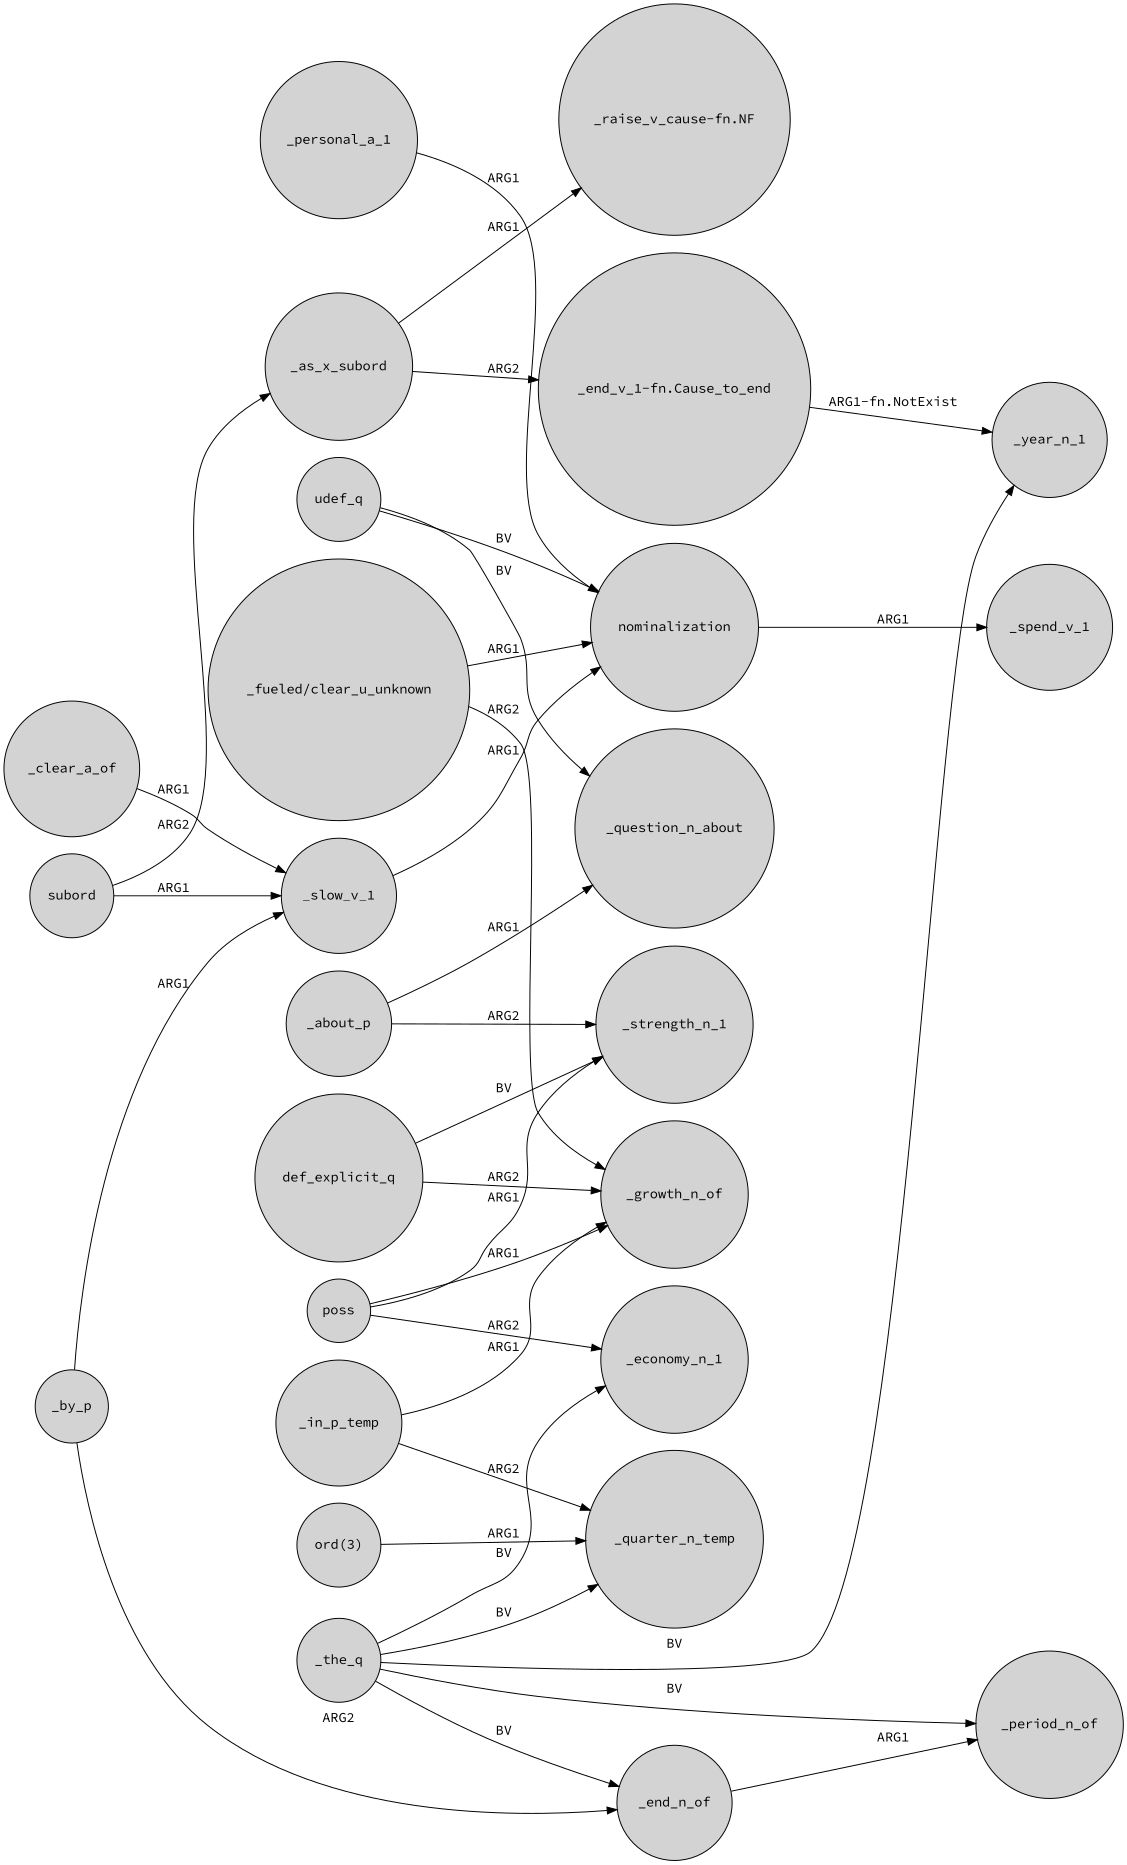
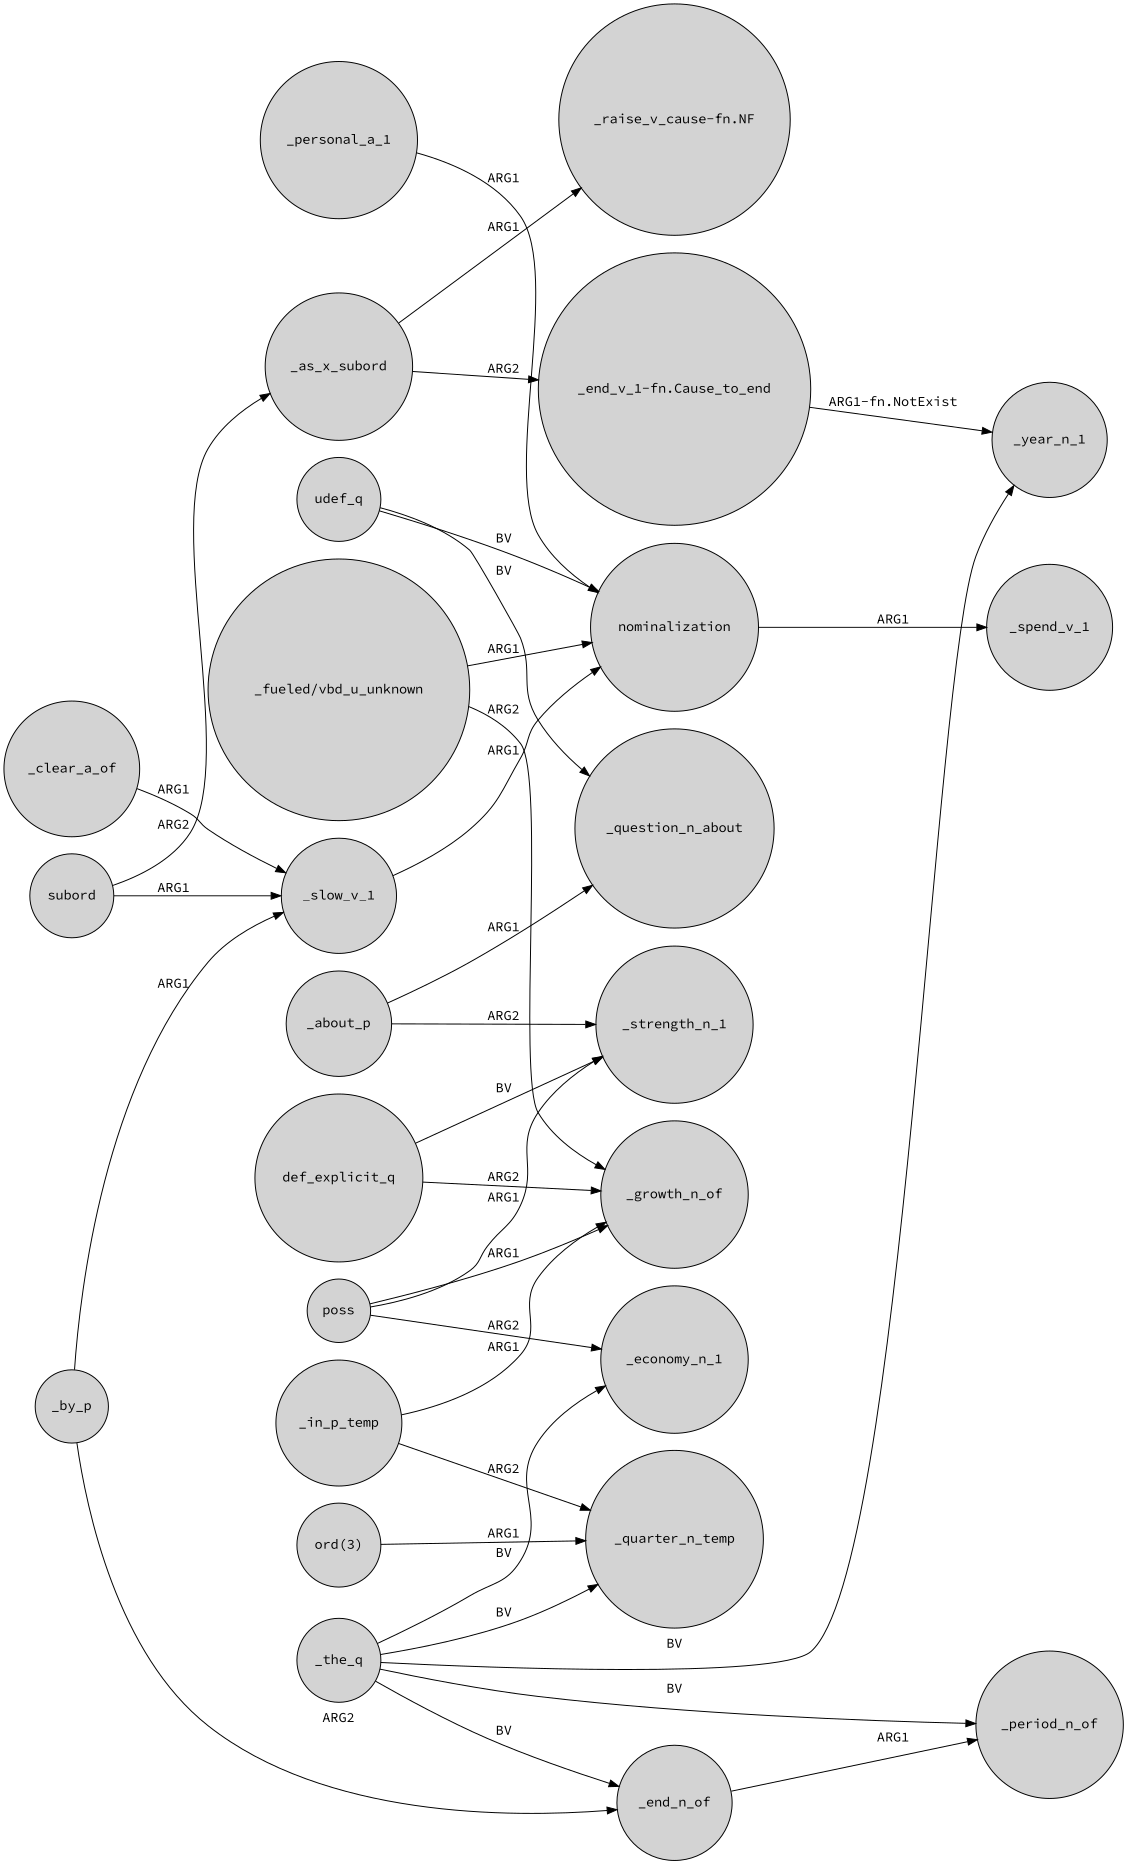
(339, 690) -> (339, 690)
